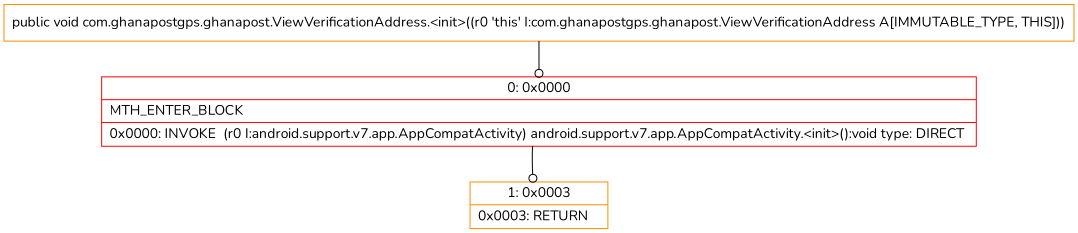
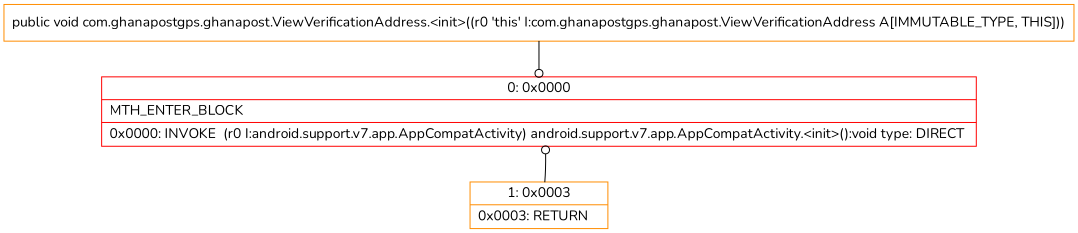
(532, 160) -> (546, 168)
